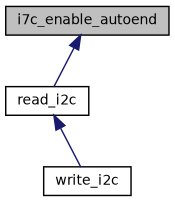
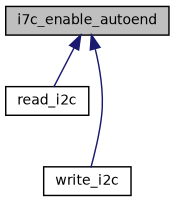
(71, 148) -> (102, 109)
